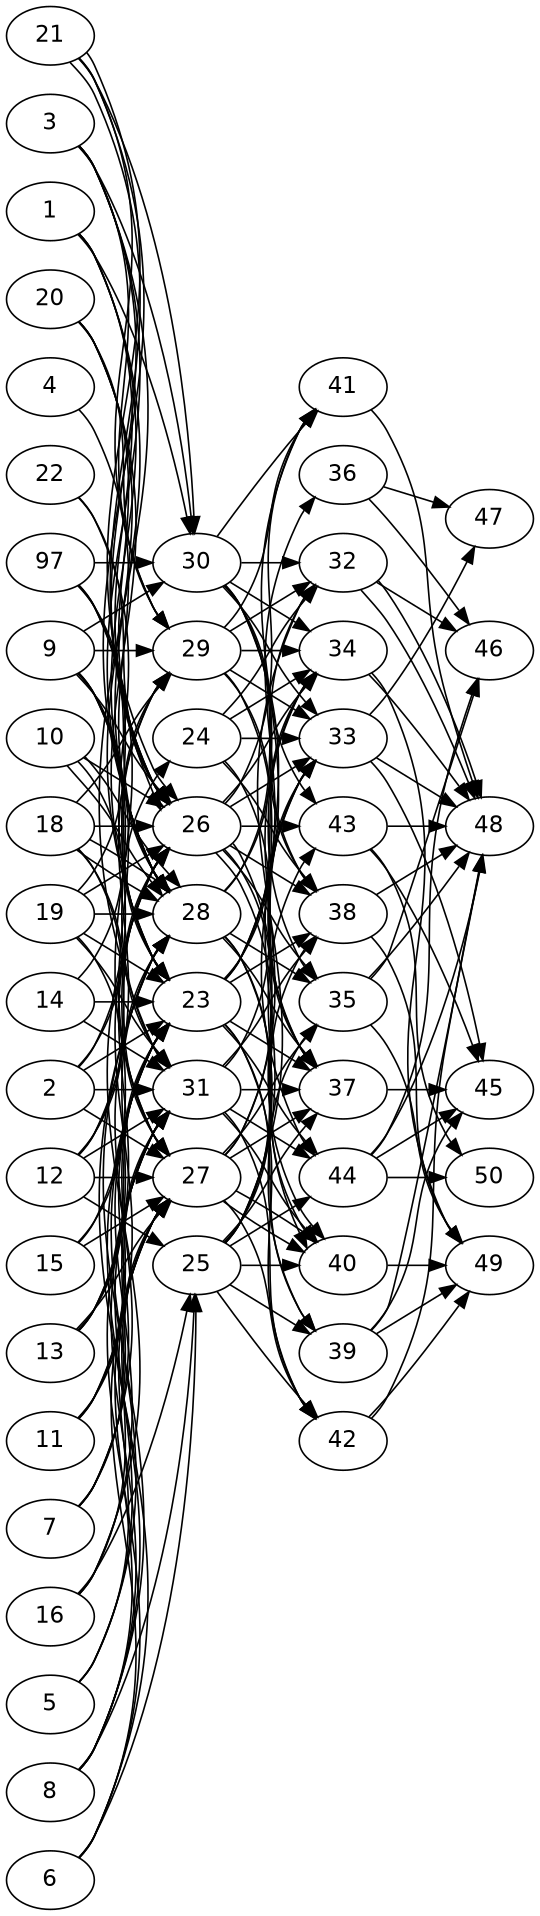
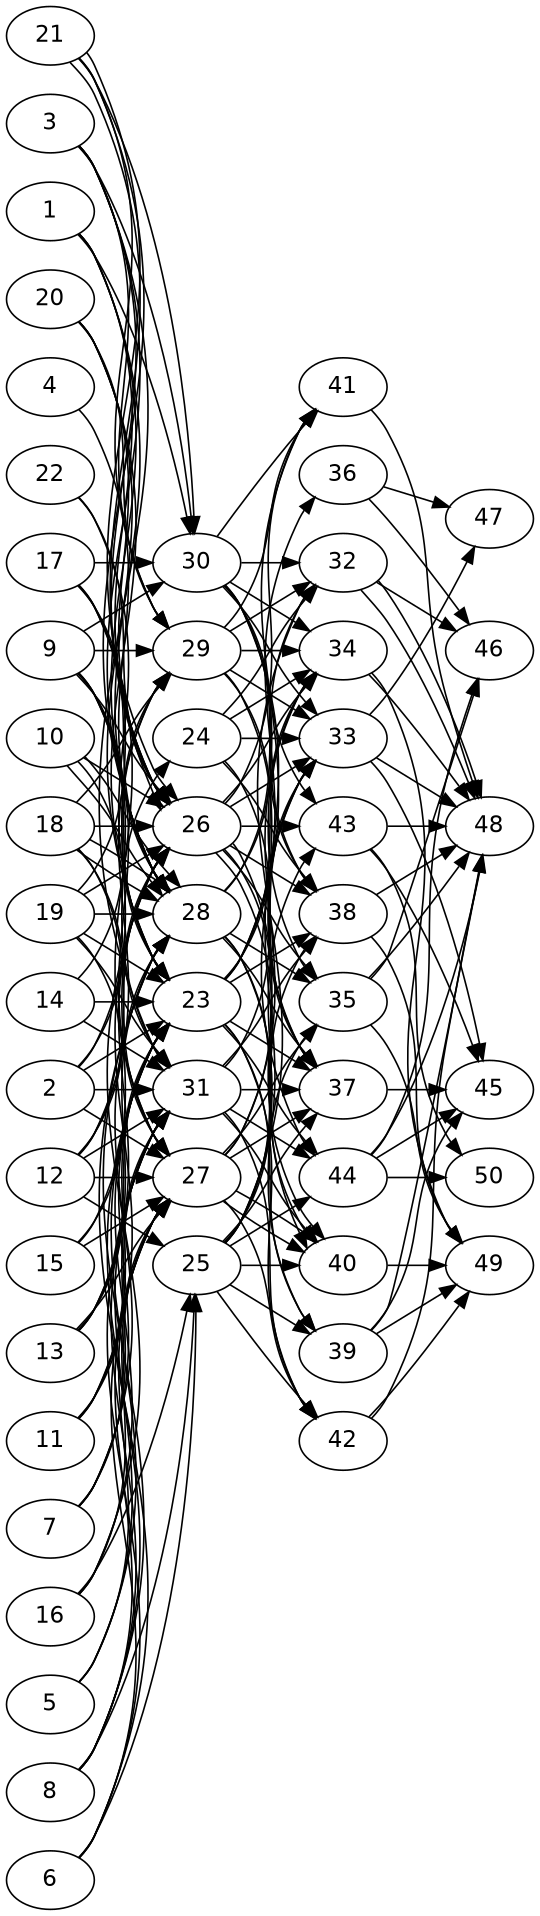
(50, 563) -> (50, 563)
